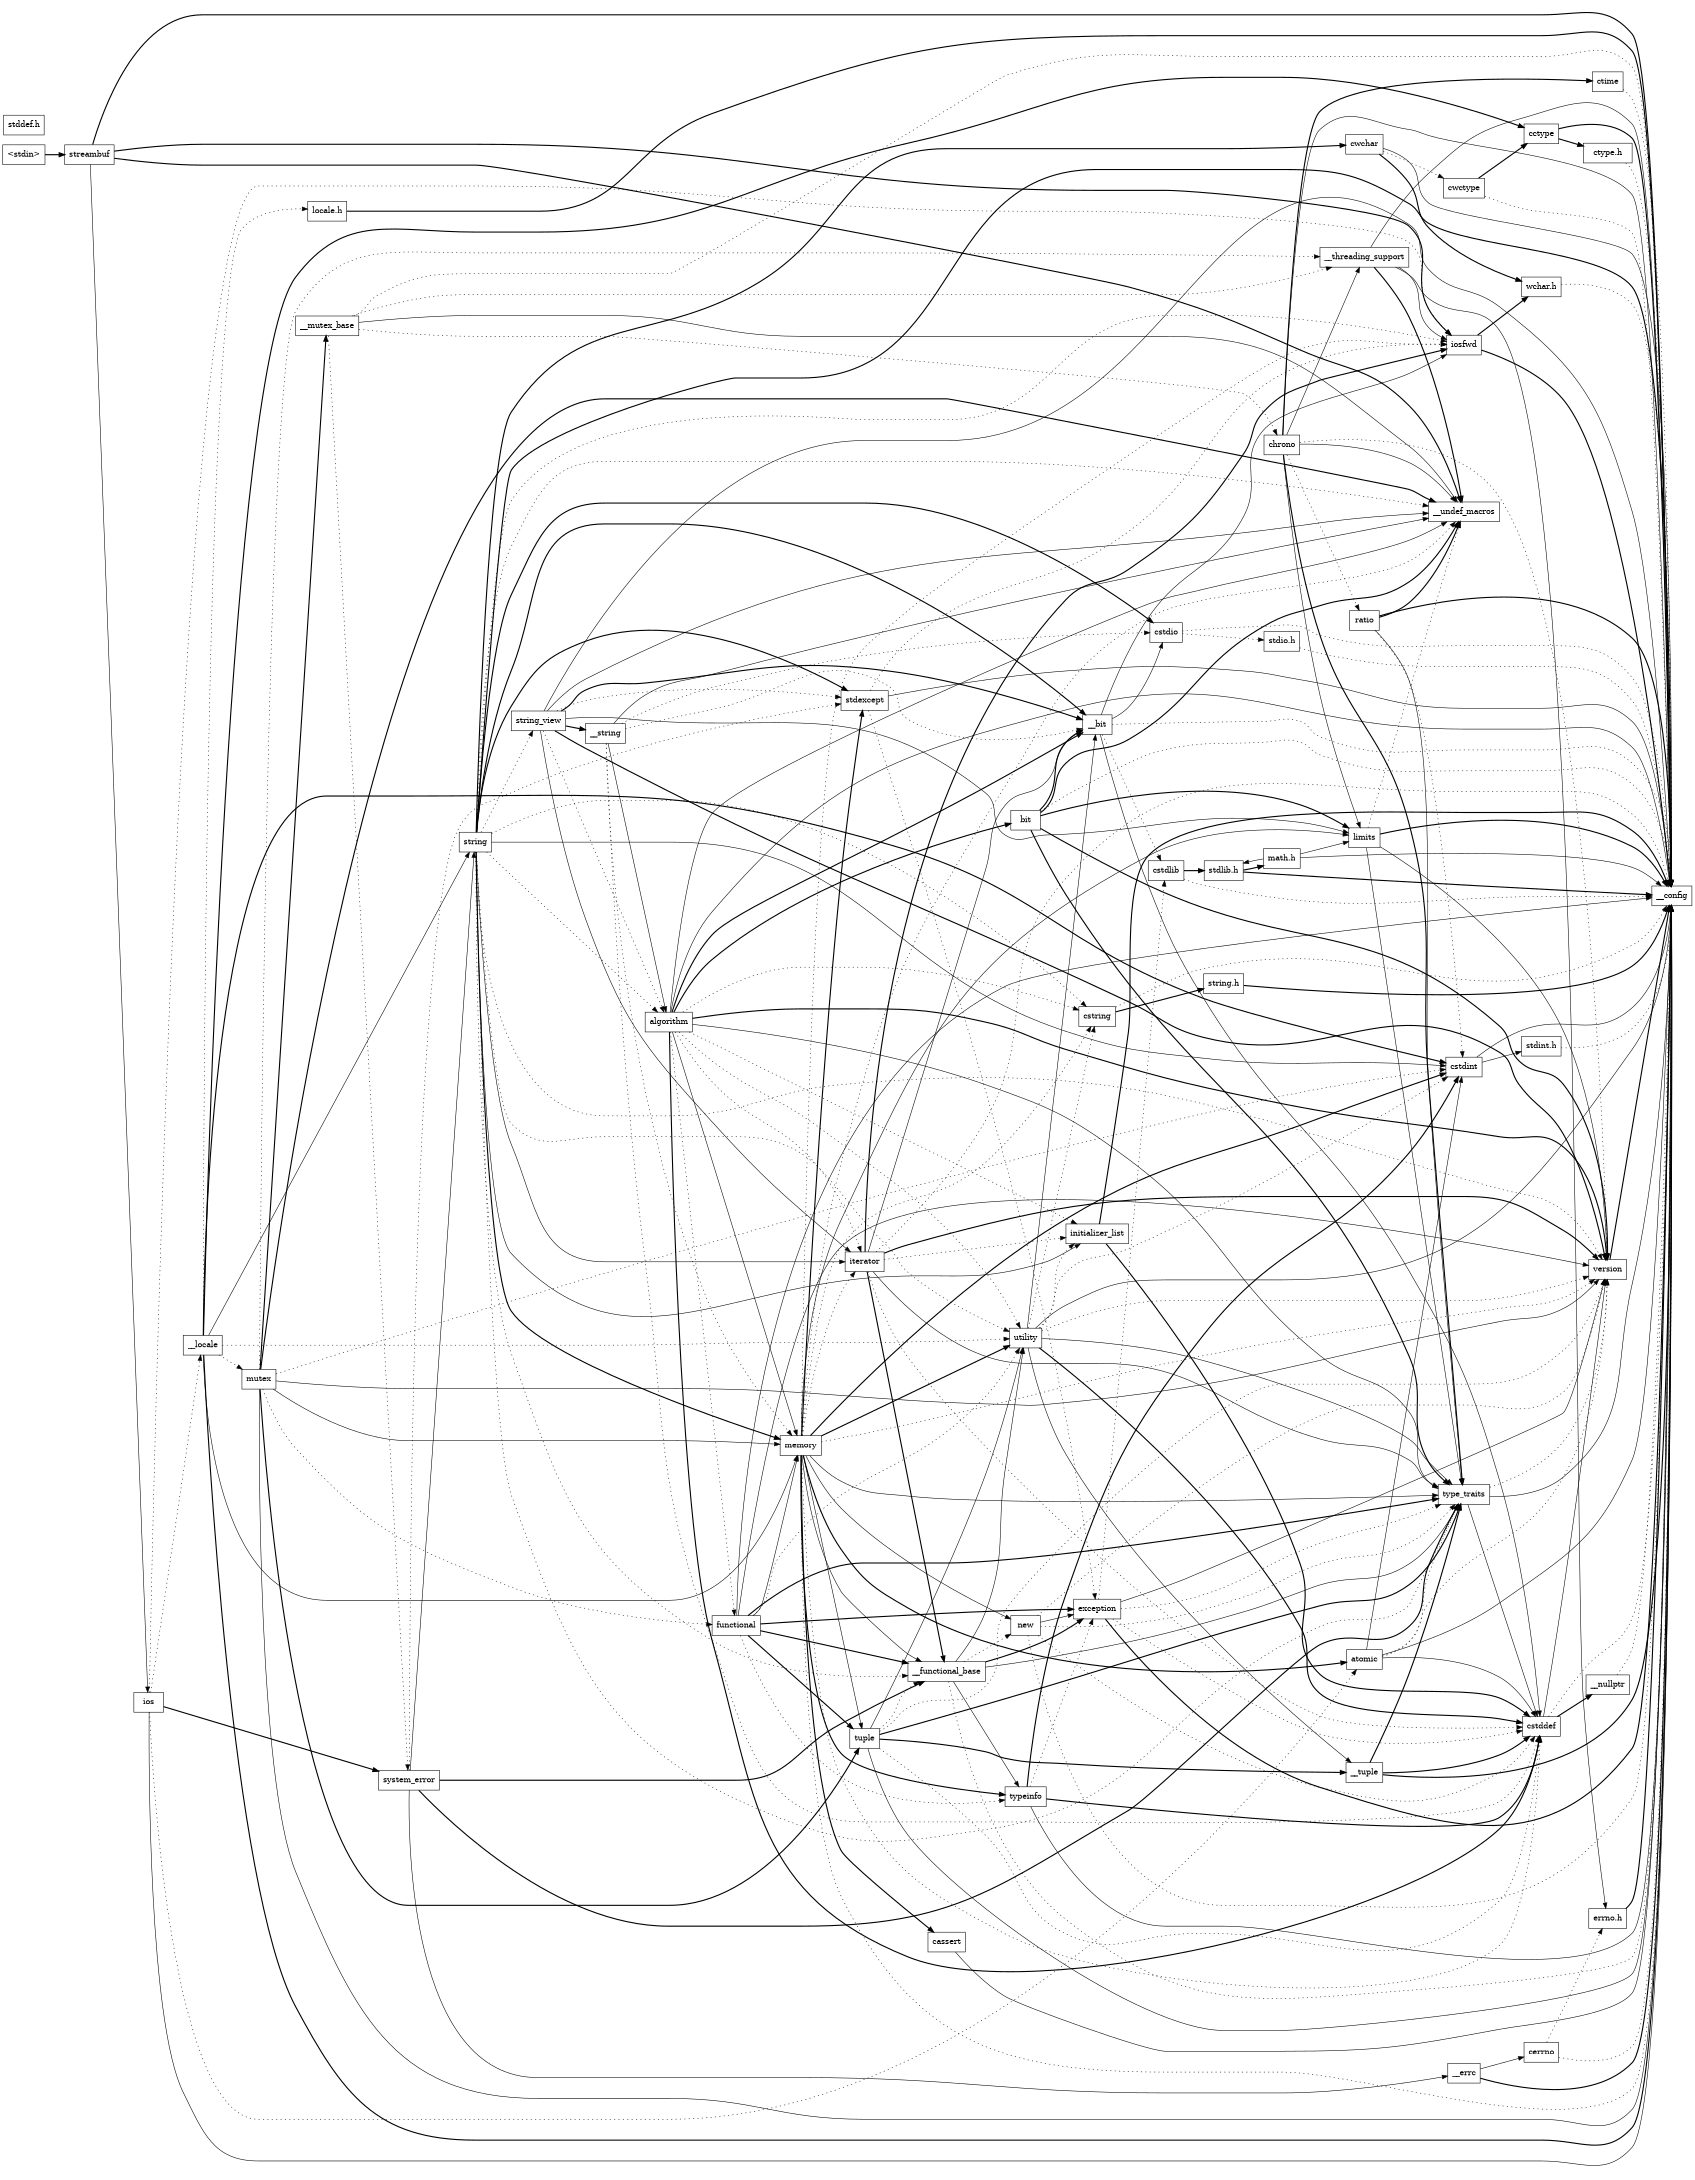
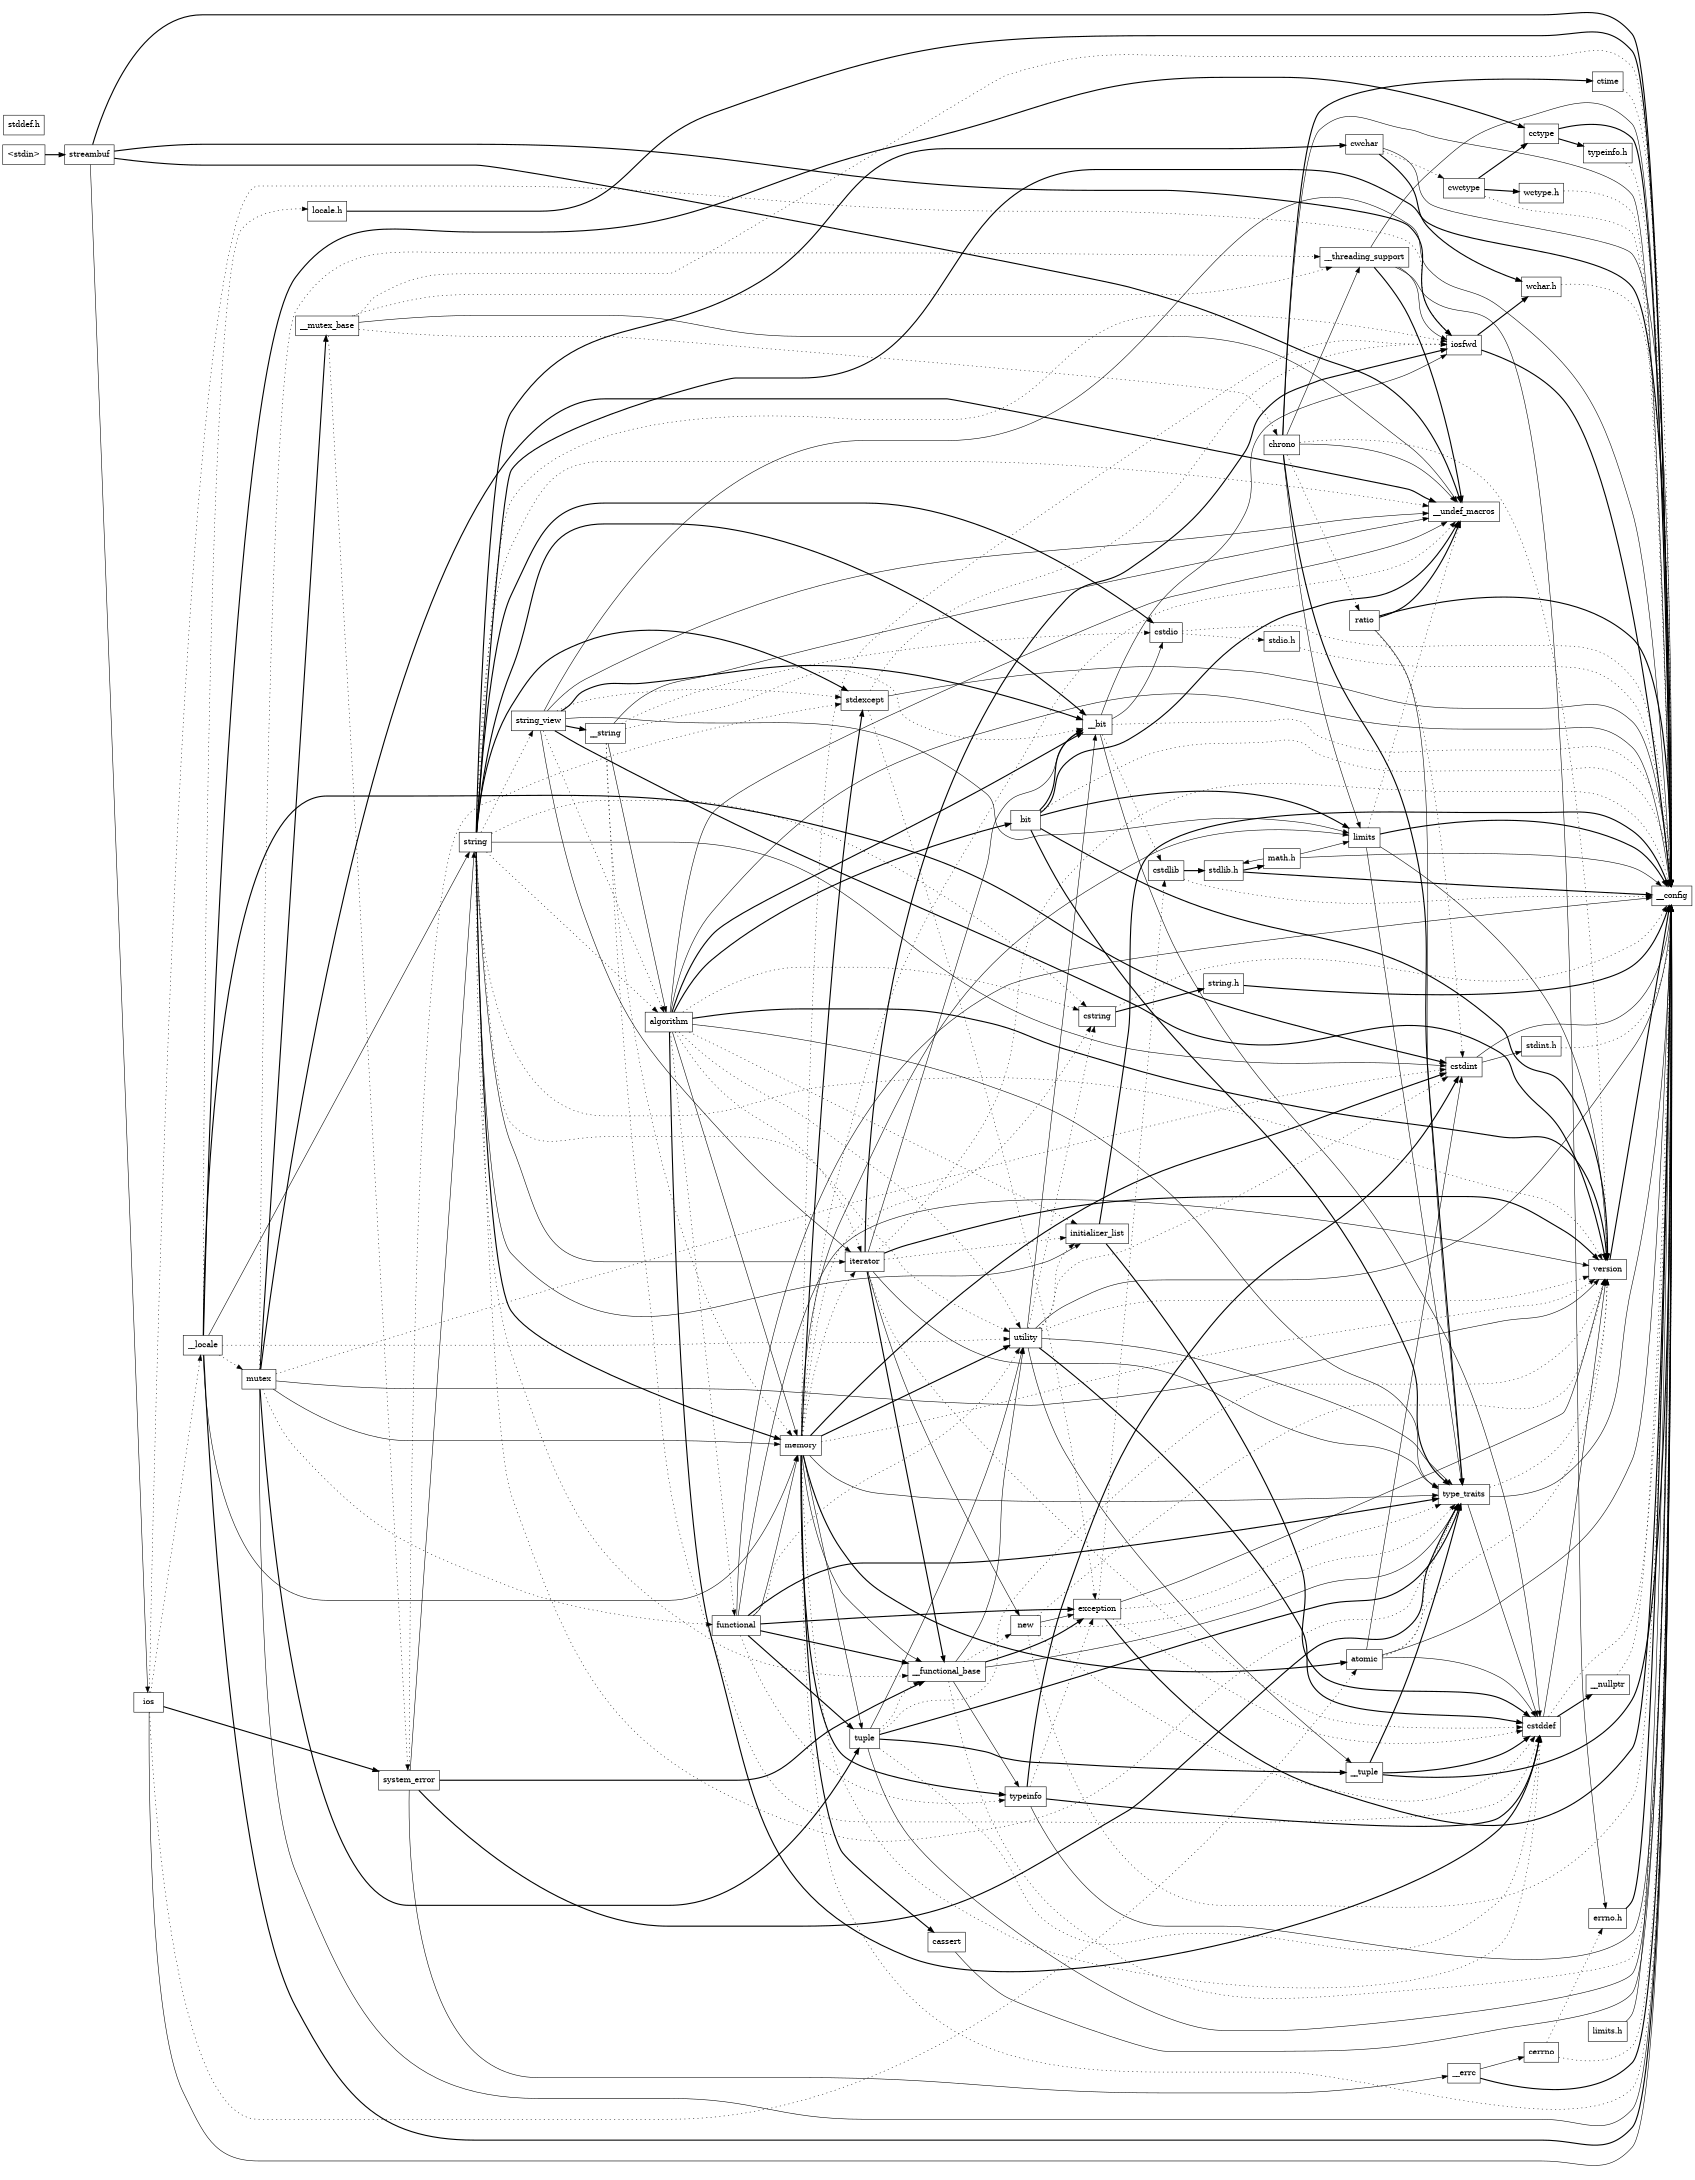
(1608, 153) -> (1608, 153)
none -> (1541, 193)
(893, 1551) -> (928, 1437)
none -> (1608, 2031)
